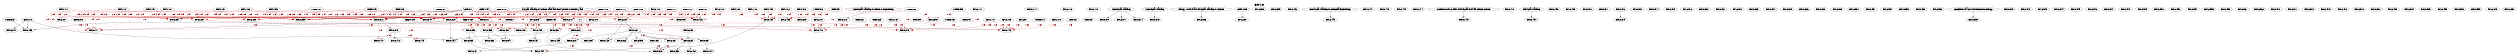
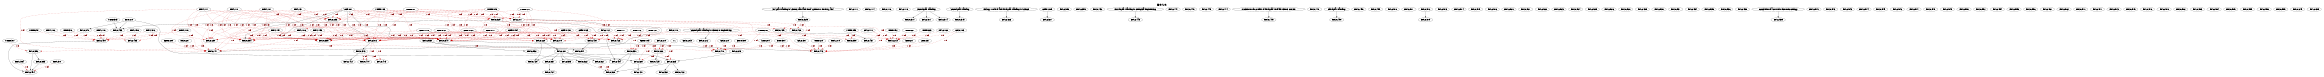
(242, 15) -> (320, 26)
(812, 17) -> none
